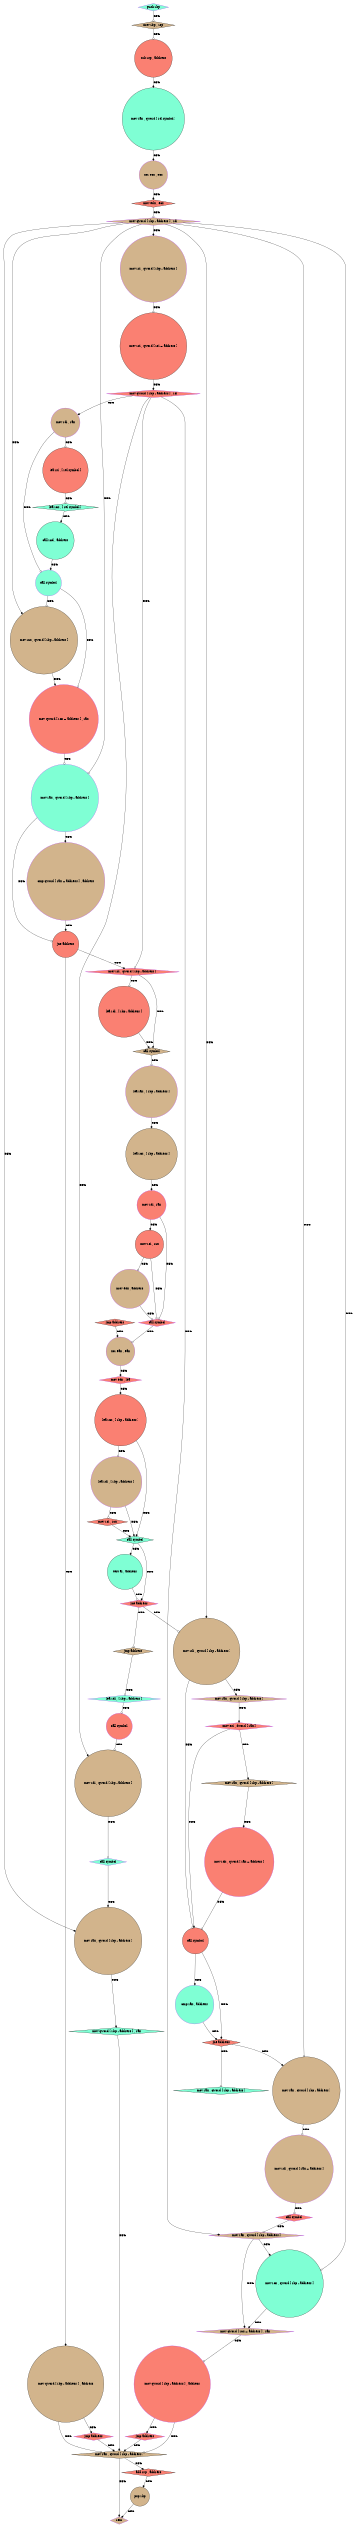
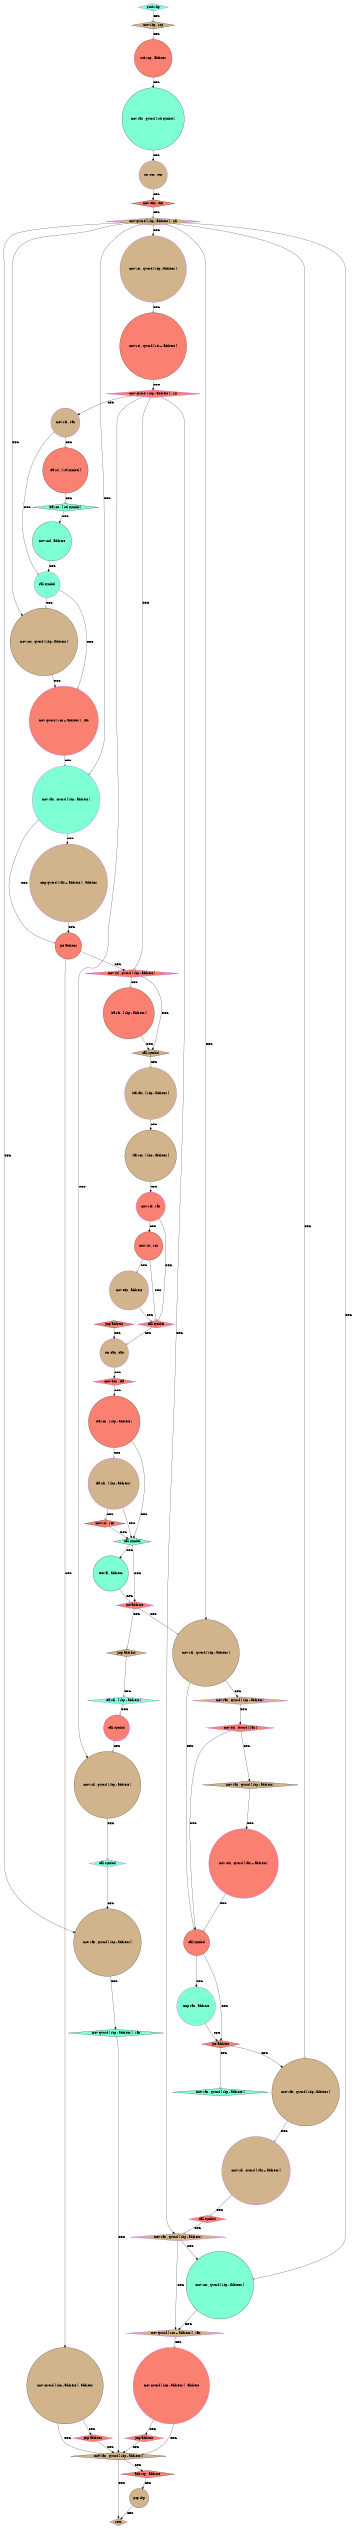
(55, 541) -> (52, 541)
